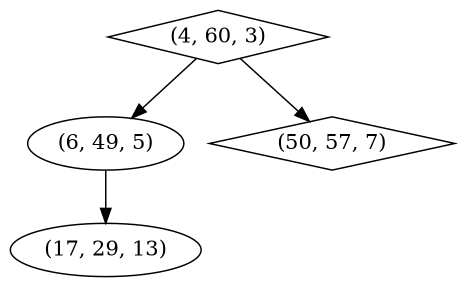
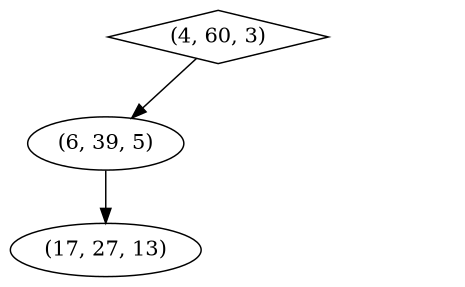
(106, 143) -> (106, 143)
(332, 143) -> none
(106, 250) -> (106, 250)
